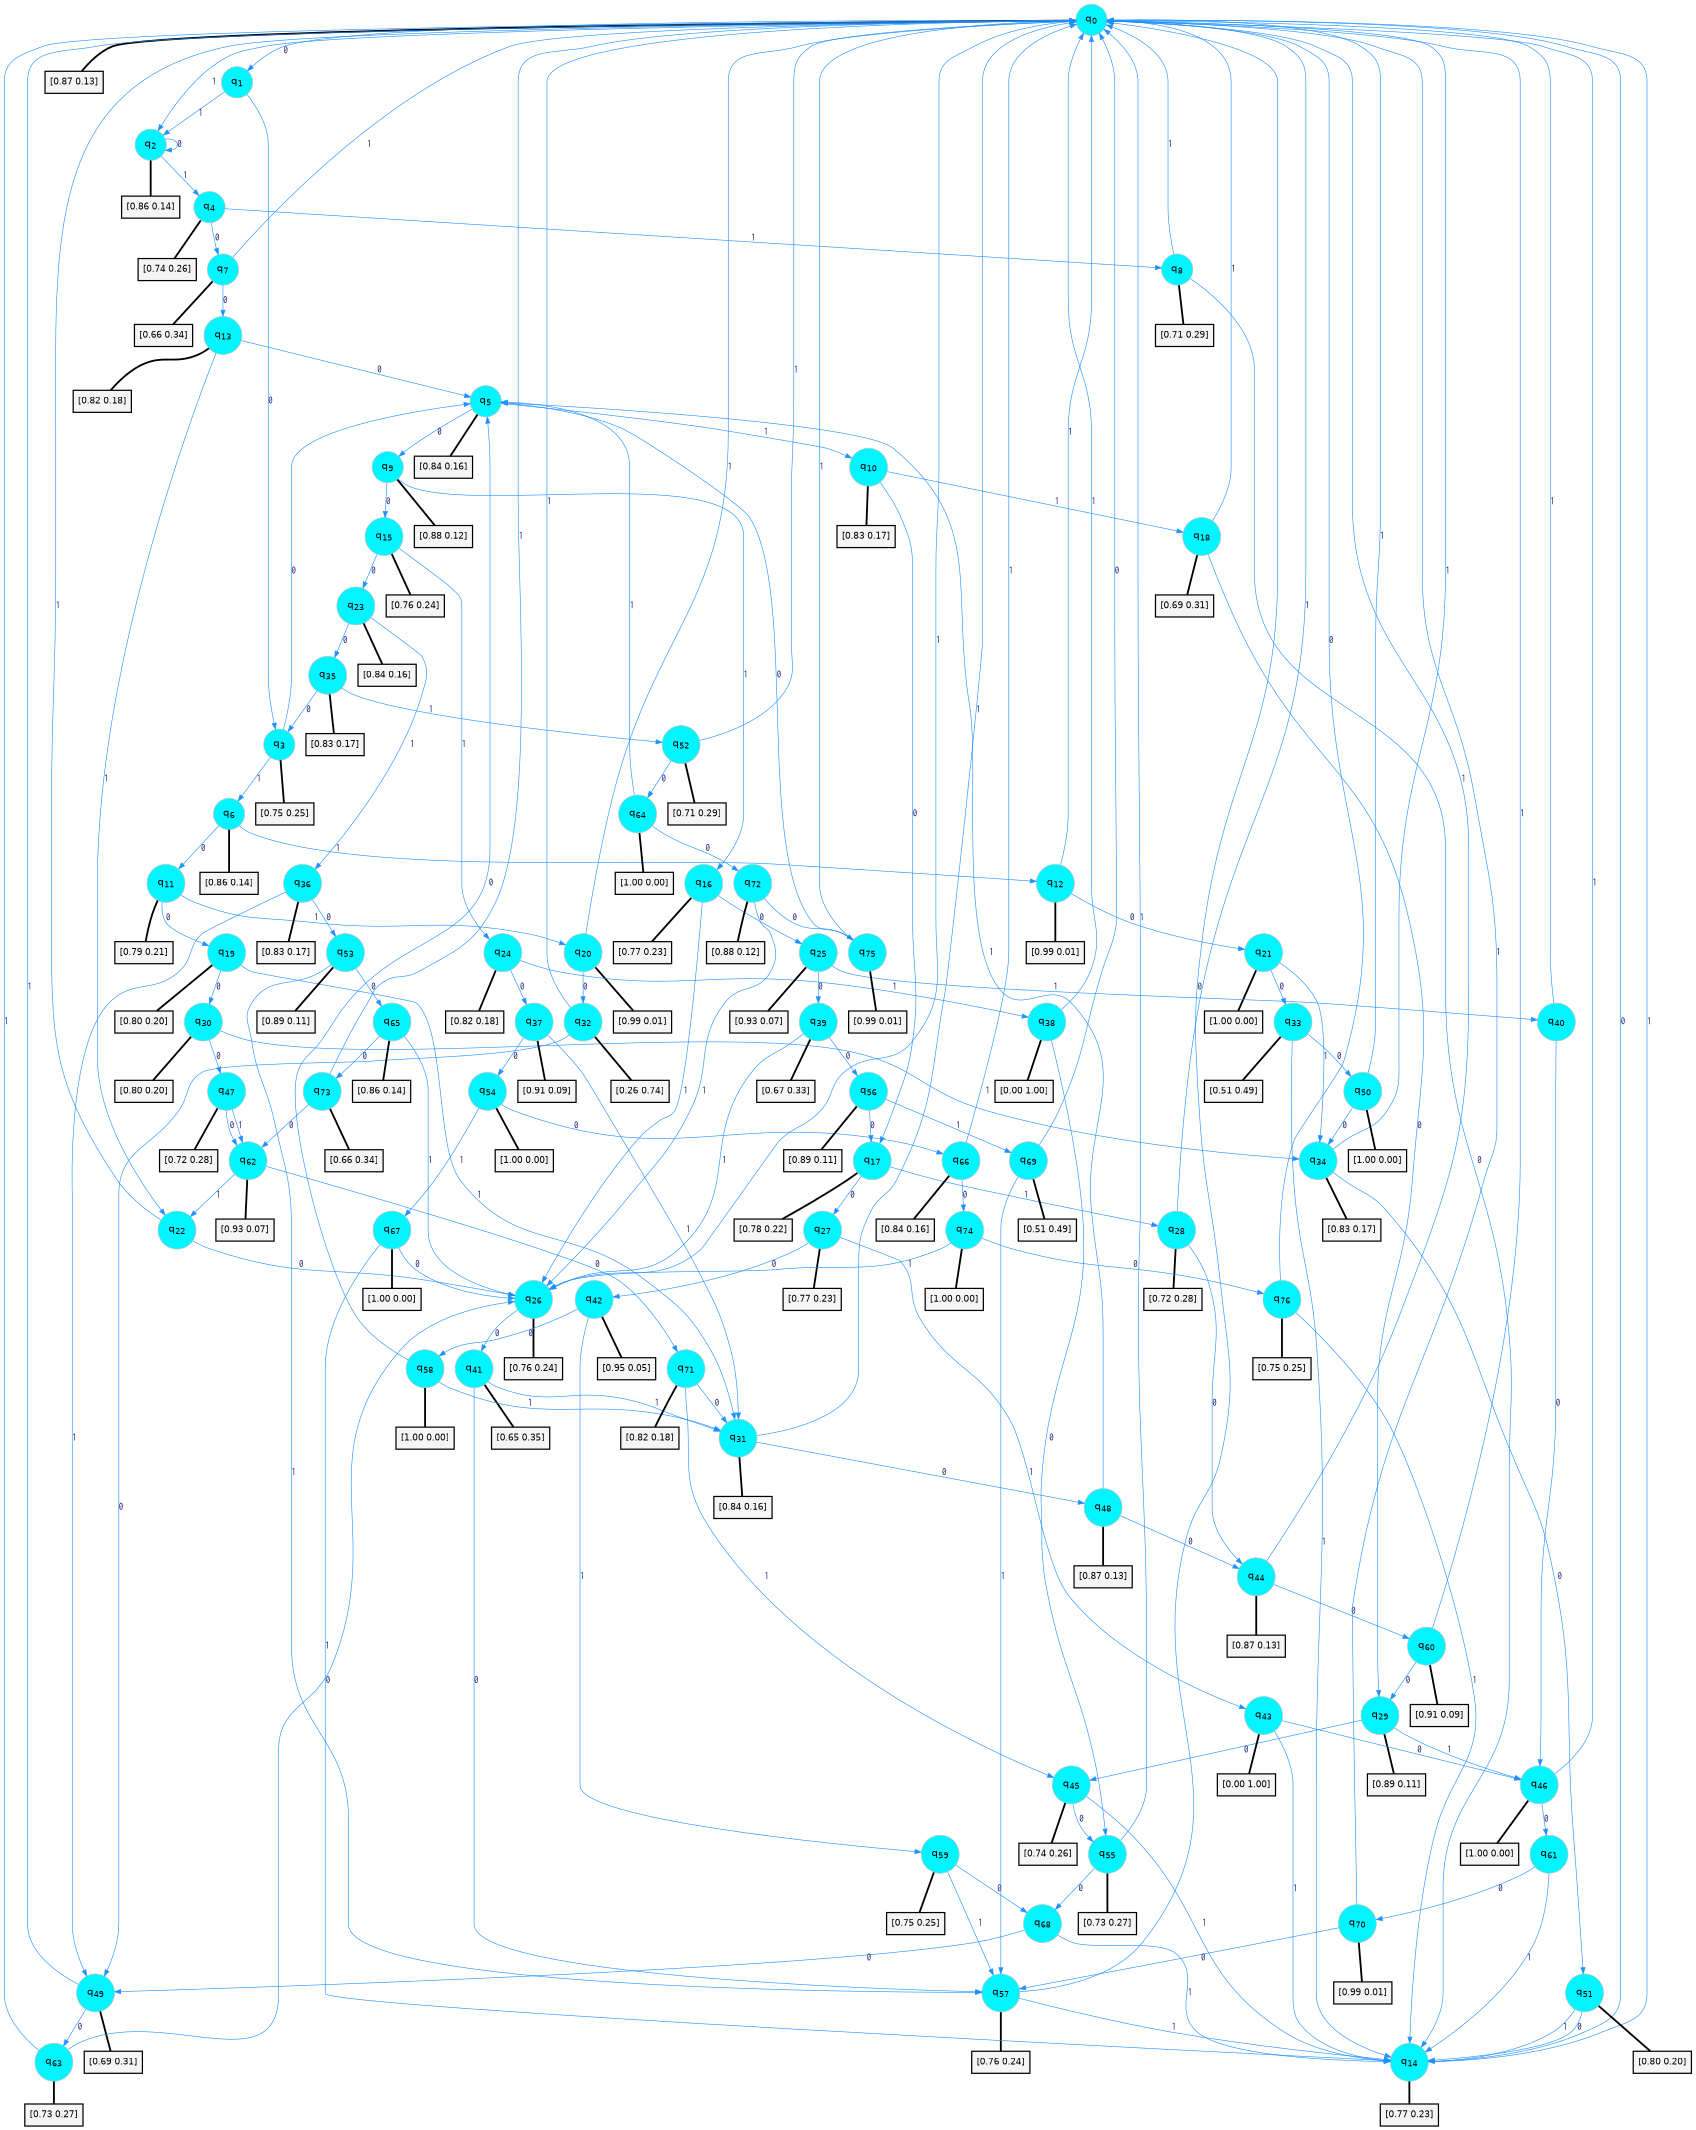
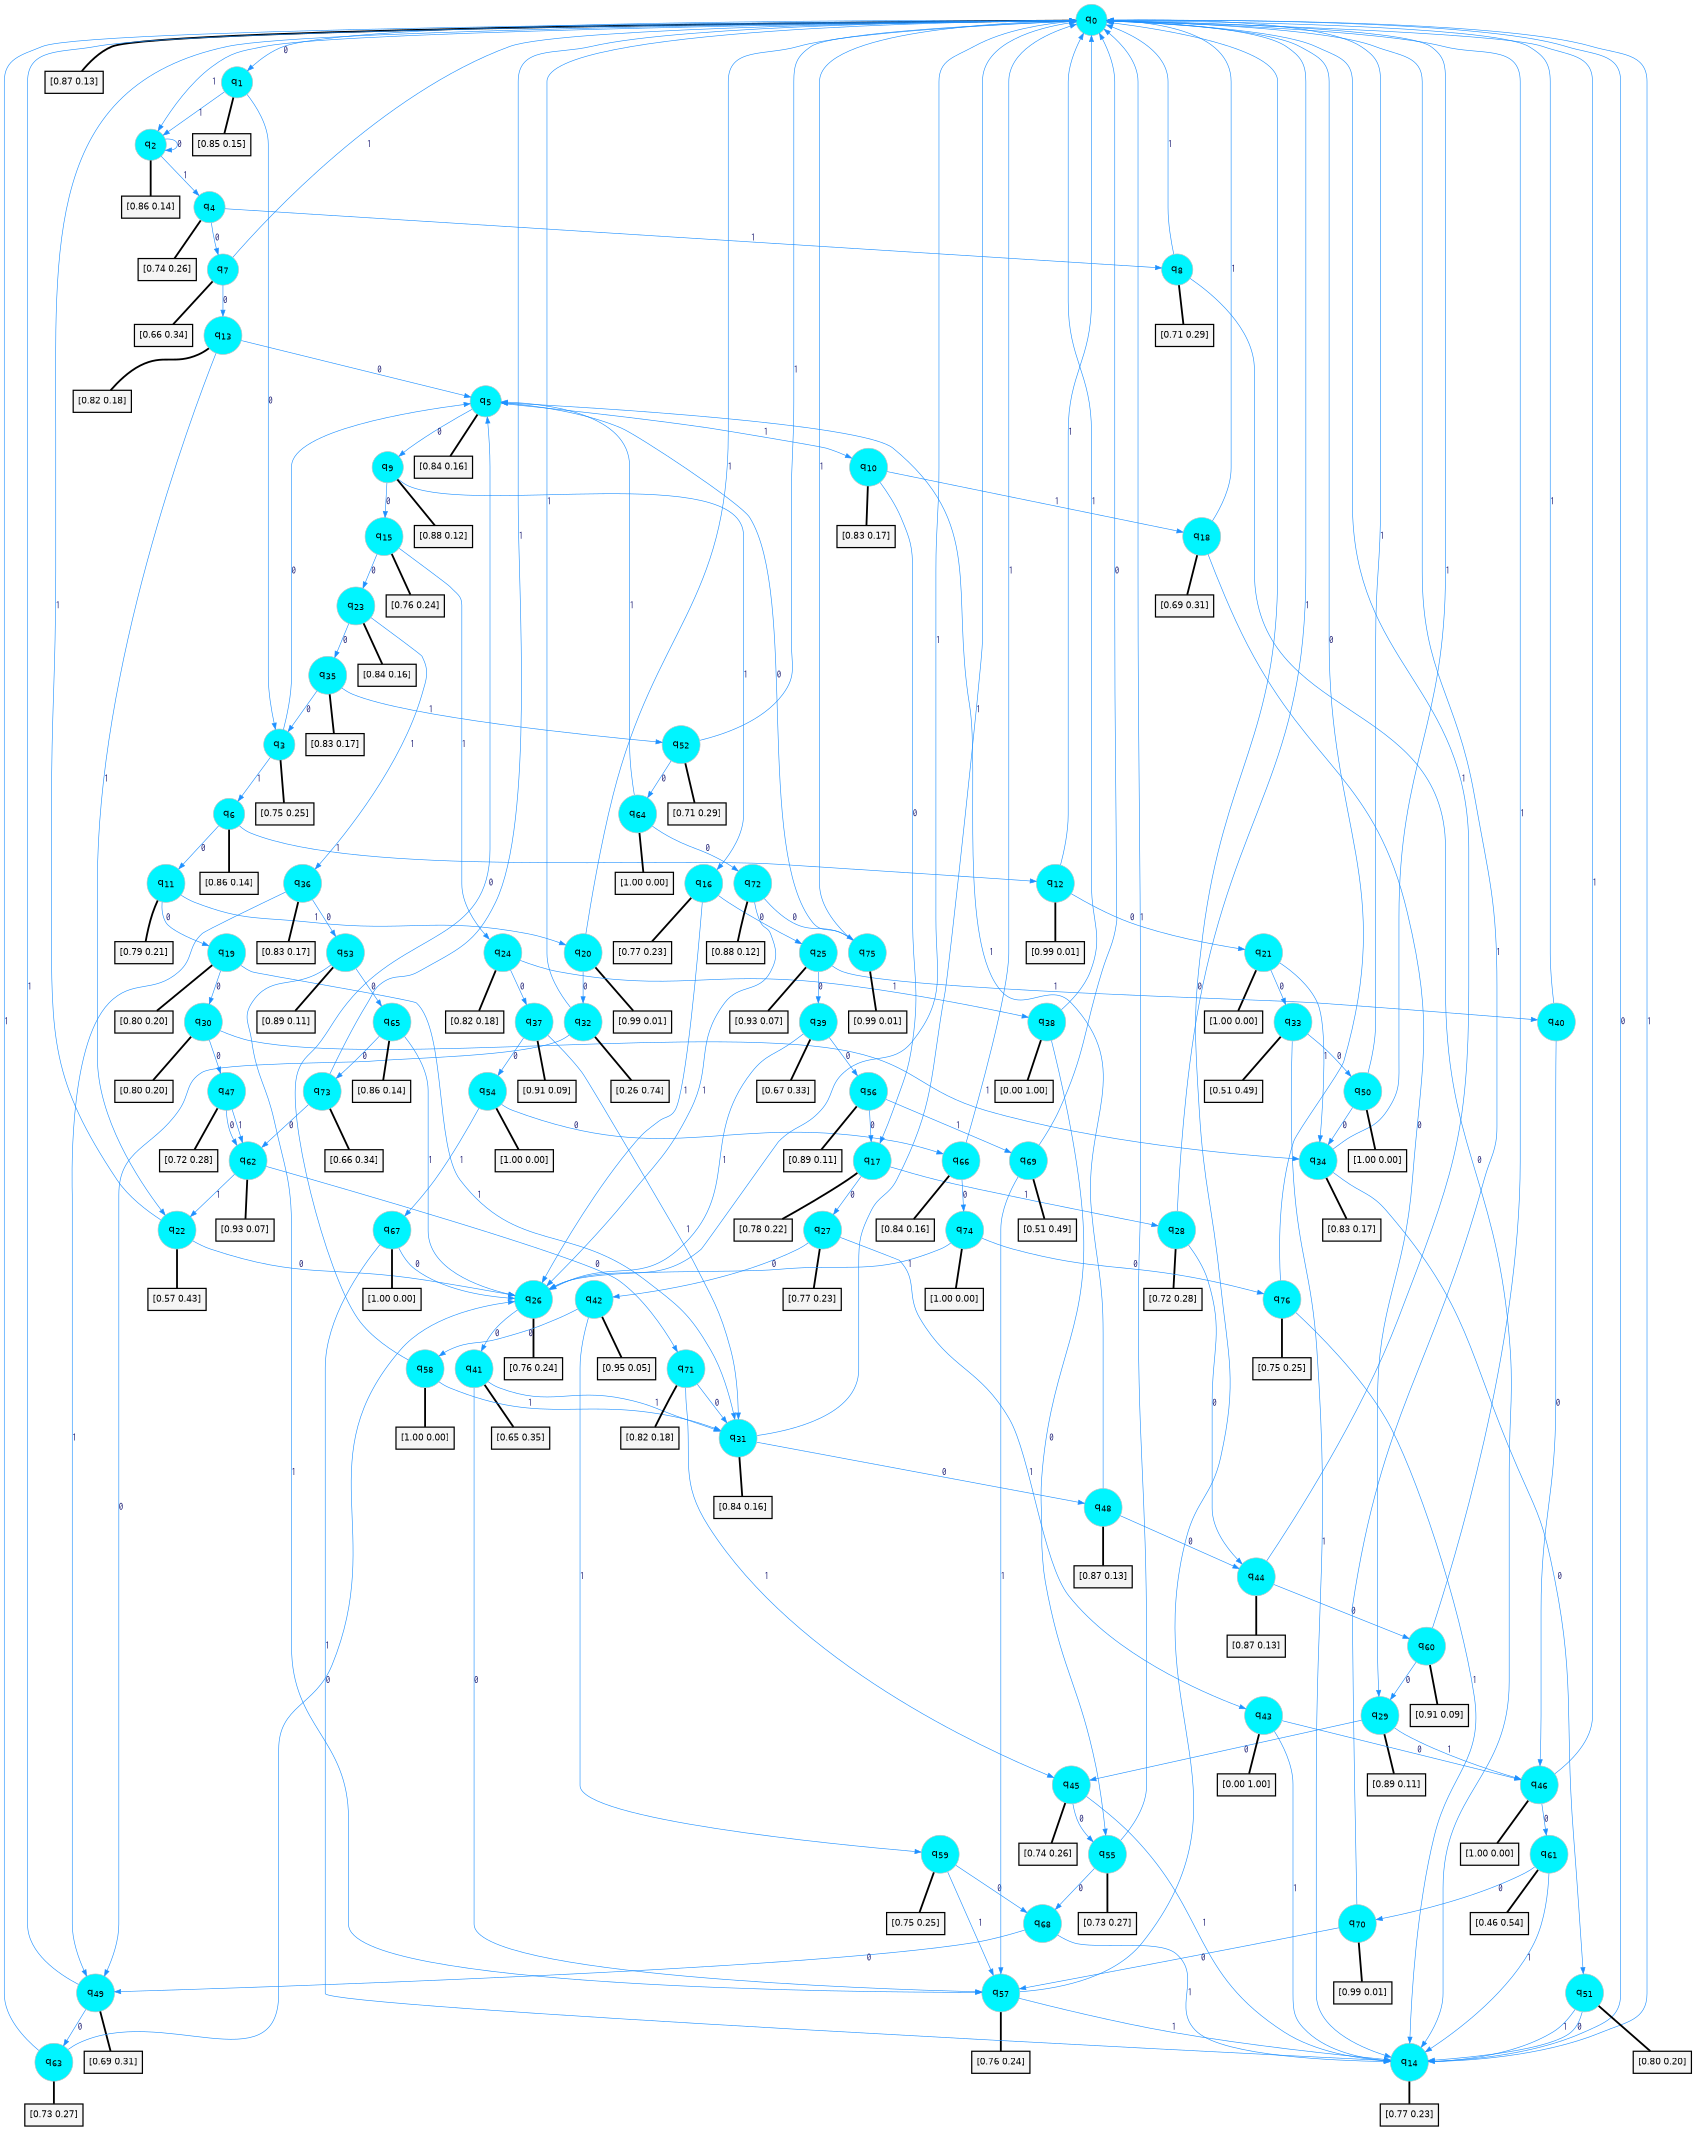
none -> (222, 145)
none -> (177, 1299)
none -> (1499, 1924)
